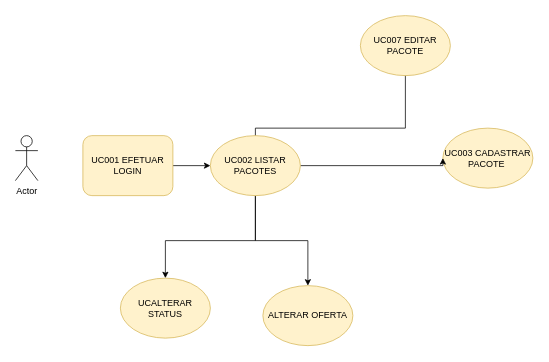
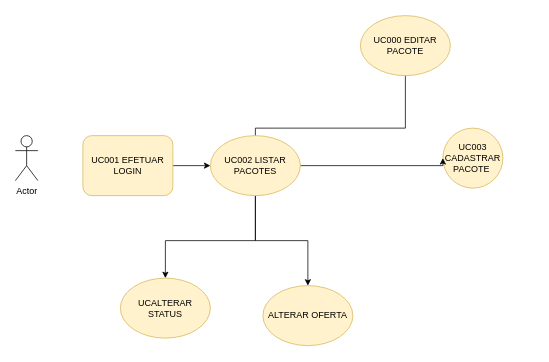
(405, 45) -> (405, 45)
(488, 158) -> (473, 158)
